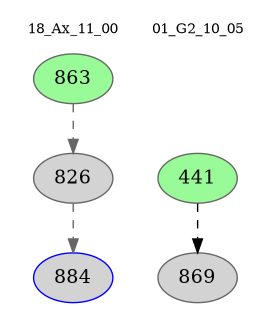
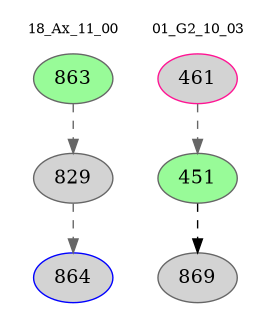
(198, 30) -> (198, 30)
none -> (198, 79)
(73, 178) -> (73, 178)
(198, 178) -> (198, 178)
(73, 278) -> (73, 278)
